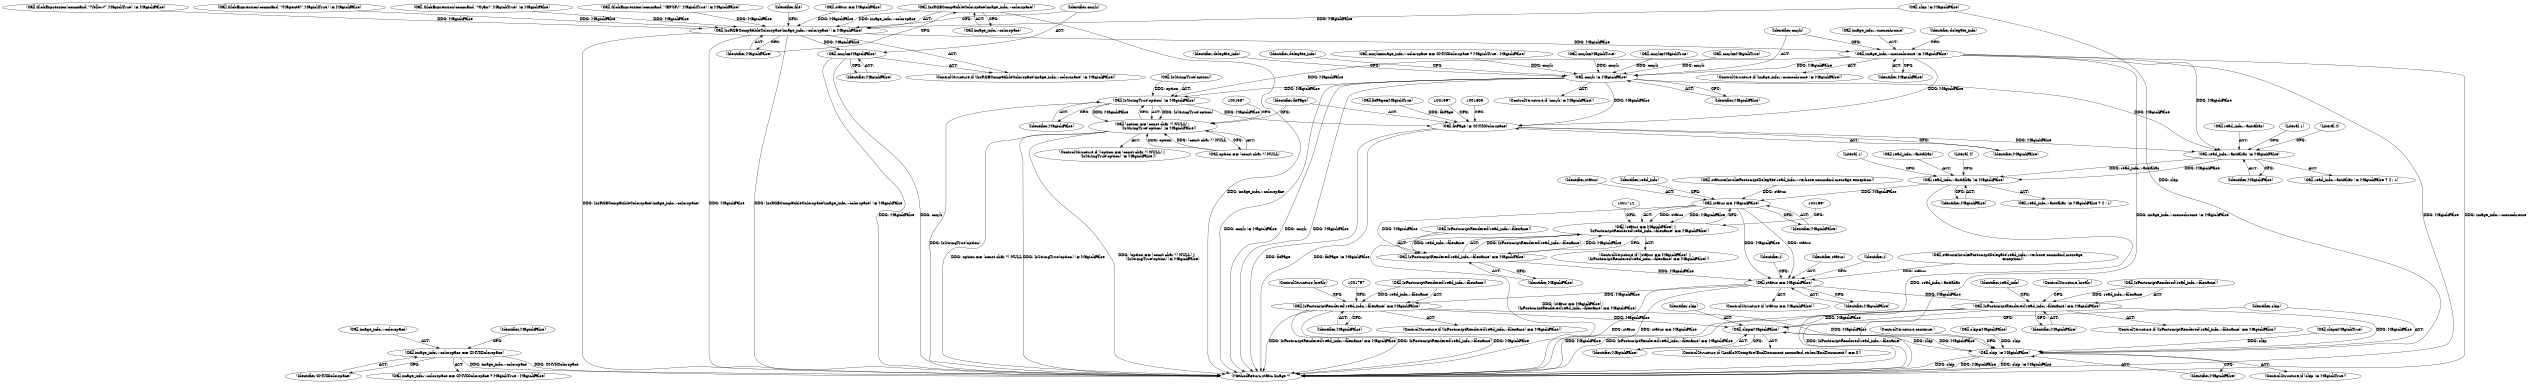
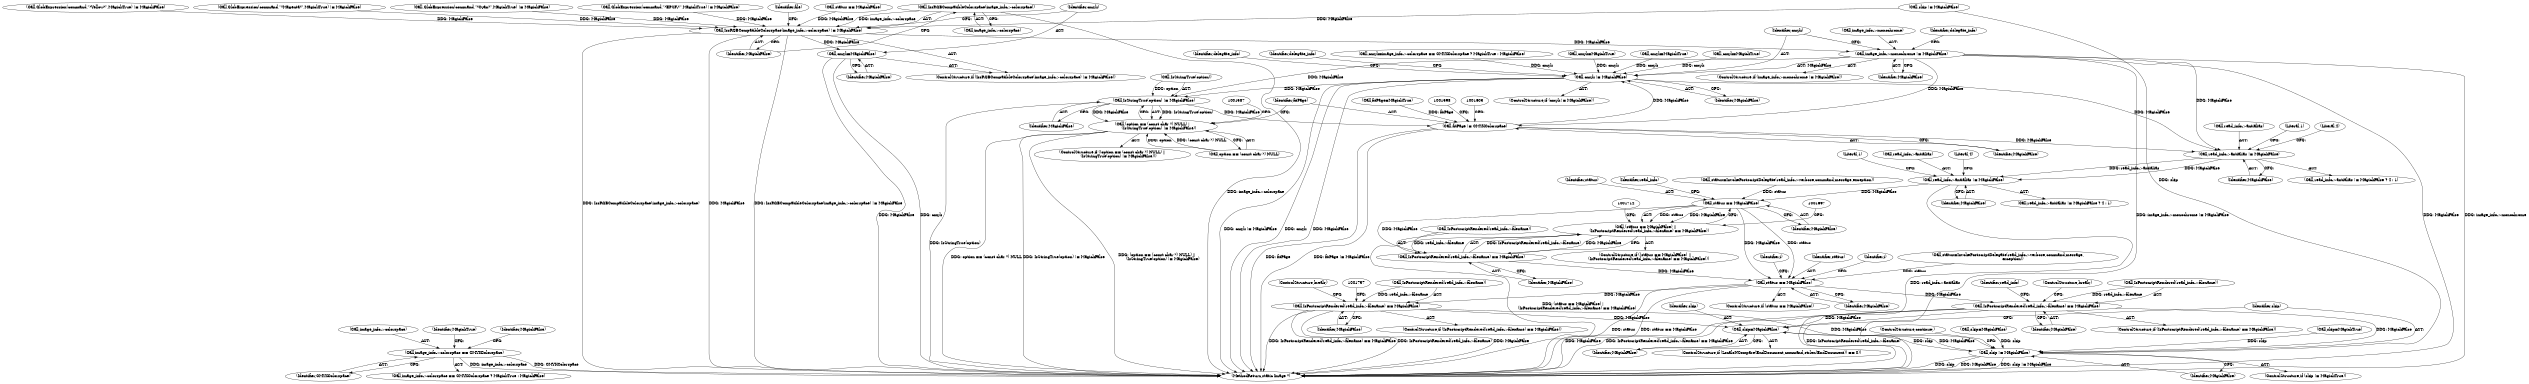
(1814, 66) -> (1814, 66)
(1442, 101) -> (1442, 101)
(1581, 119) -> (1605, 117)
none -> (454, 330)
